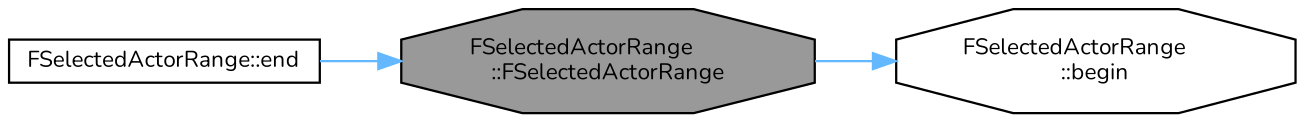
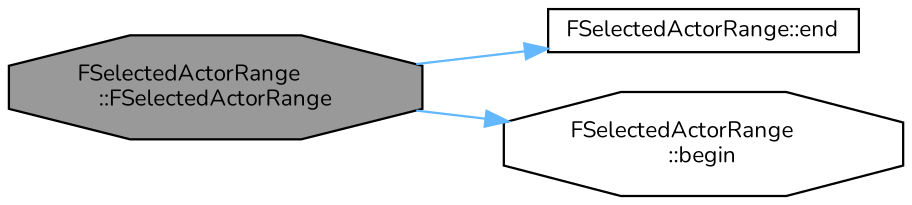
(349, 61) -> (471, 58)
